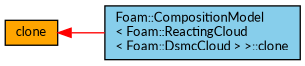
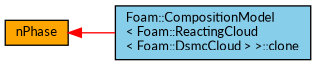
(31, 33) -> (37, 33)
